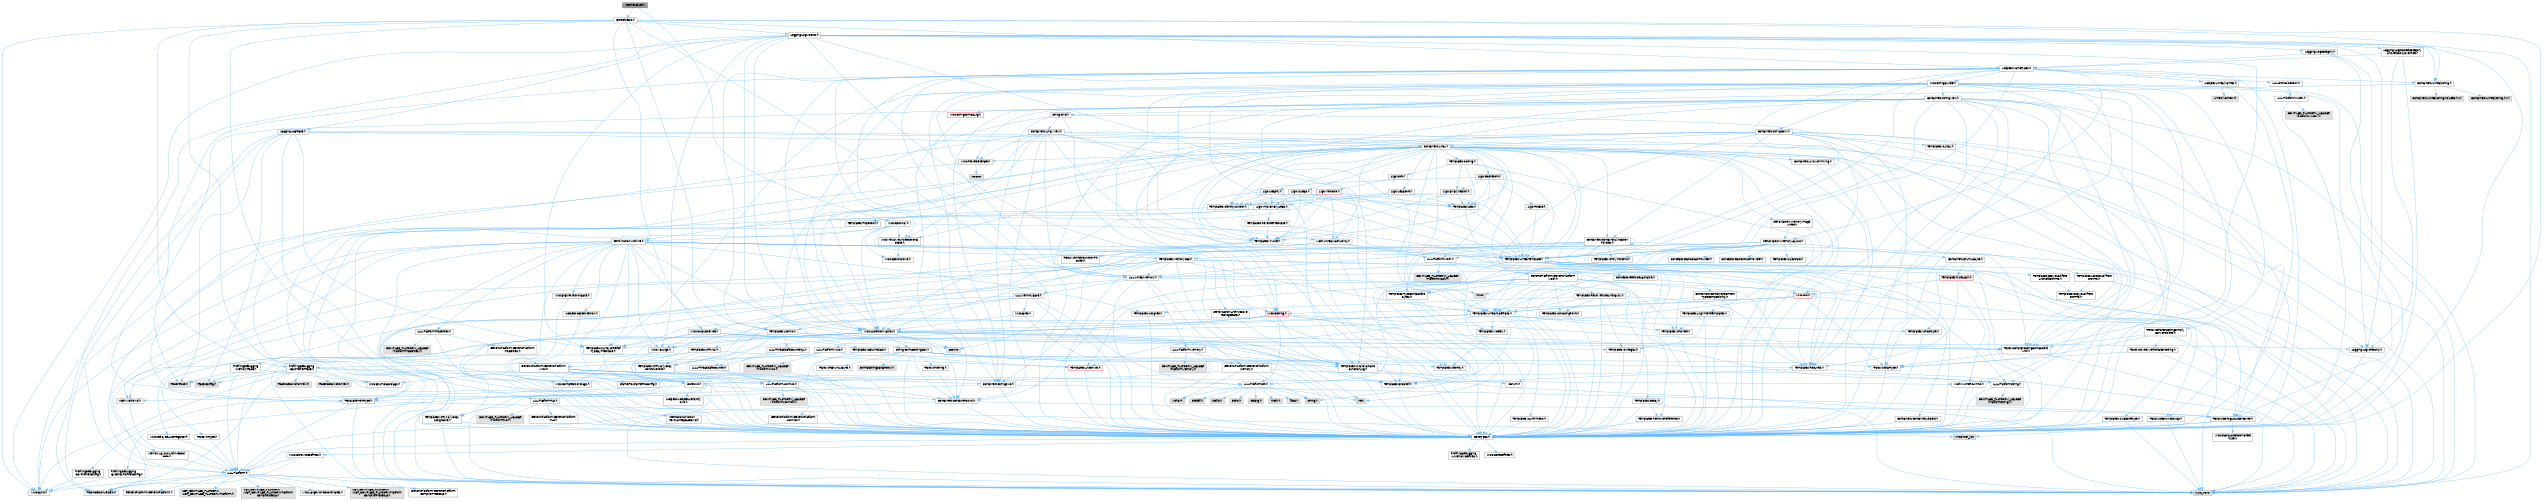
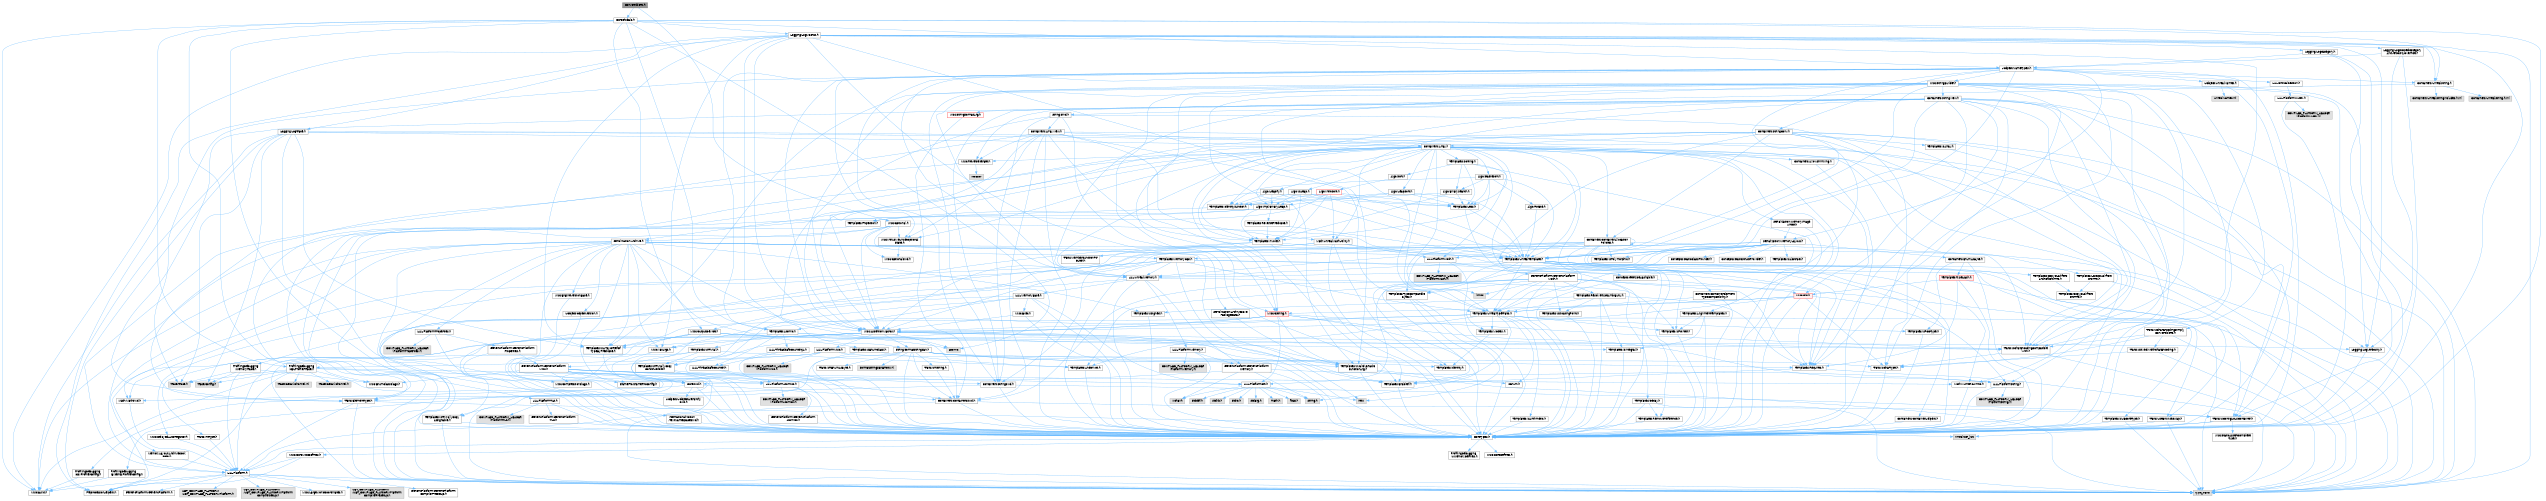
(635, 5) -> (635, 5)
(684, 340) -> (587, 357)
(1085, 368) -> (1085, 368)
